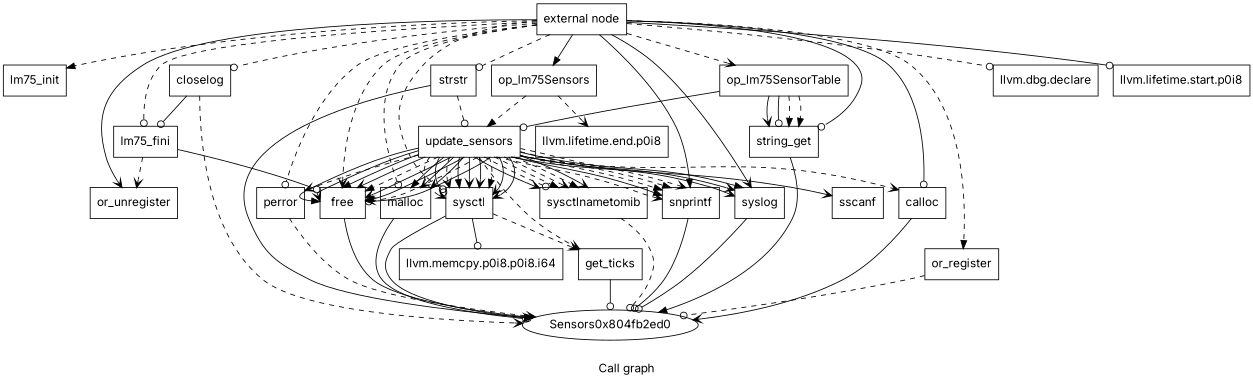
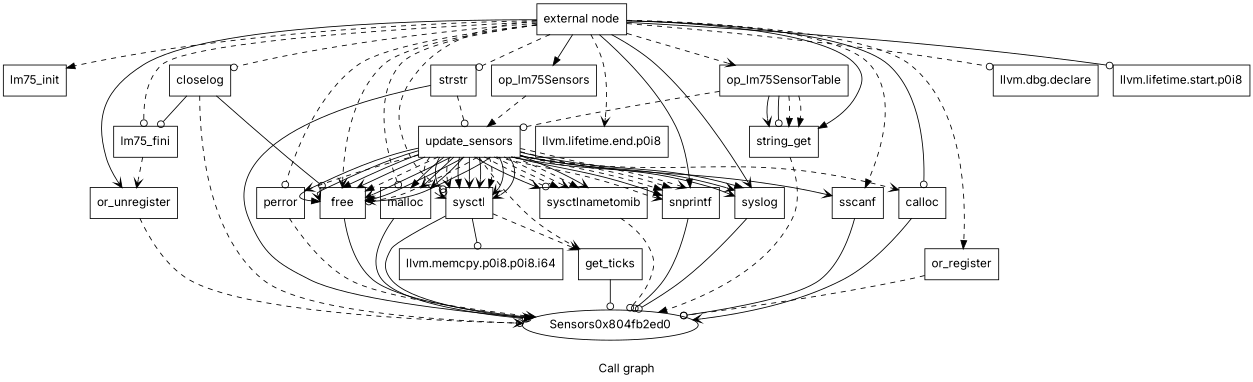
(835, 51) -> (835, 51)
none -> (855, 54)
(570, 108) -> (605, 75)
(623, 108) -> (623, 108)
(246, 167) -> (267, 140)
(763, 256) -> (763, 256)
none -> (790, 294)
none -> (311, 309)
